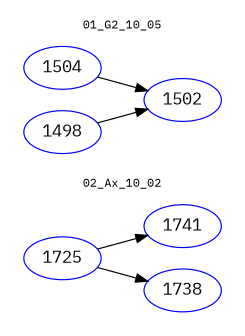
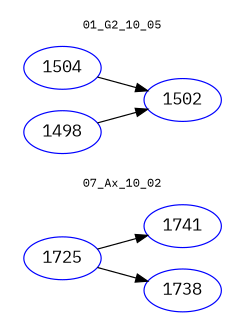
(123, 184) -> (123, 184)
